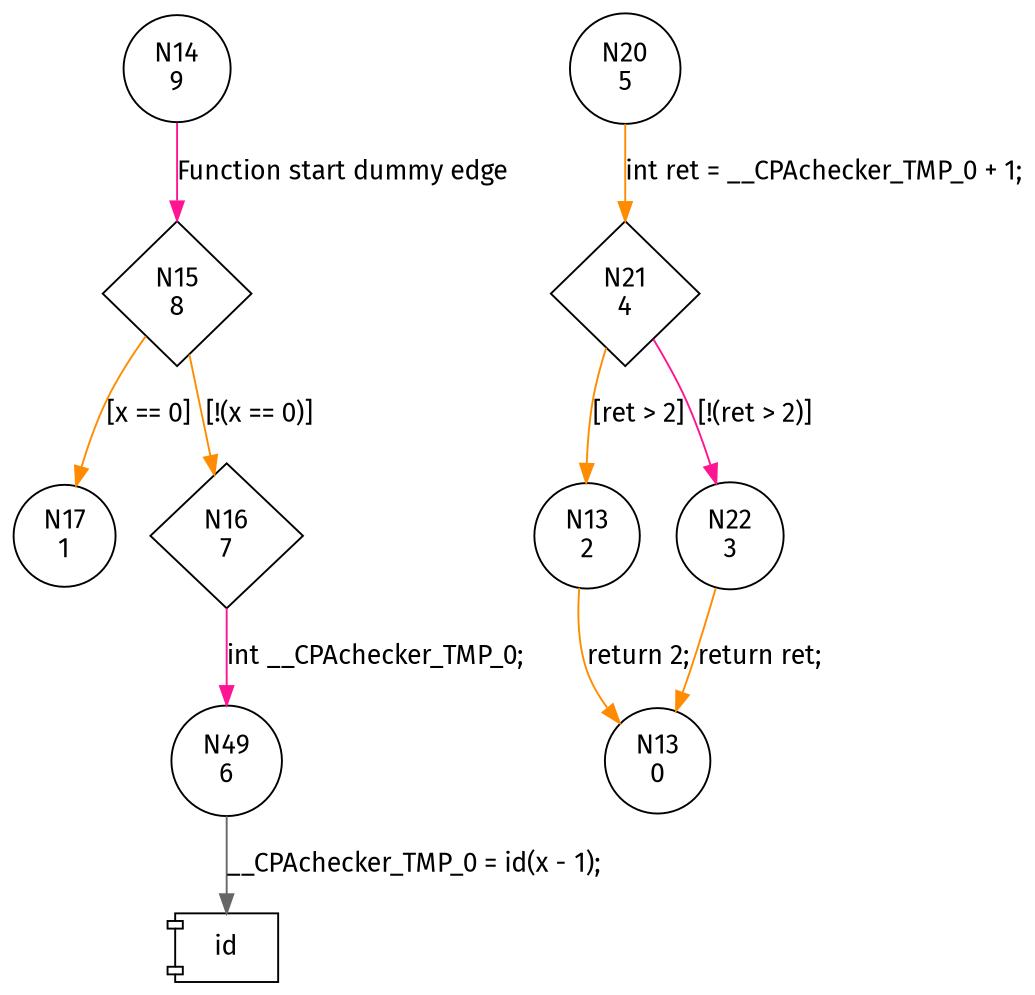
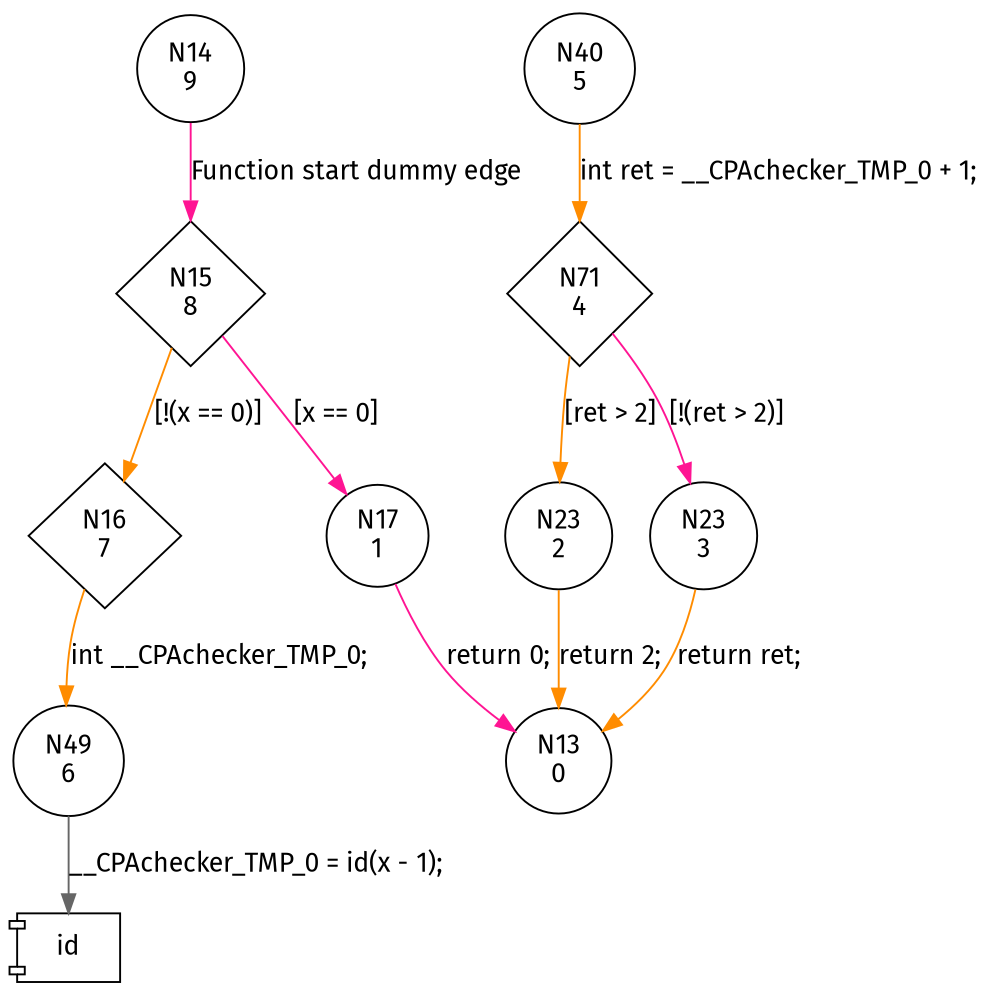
(625, 69) -> (580, 69)
(625, 294) -> (580, 294)
(107, 399) -> (278, 407)
(587, 536) -> (559, 536)
(730, 536) -> (704, 536)
(227, 647) -> (72, 637)
none -> (437, 660)
